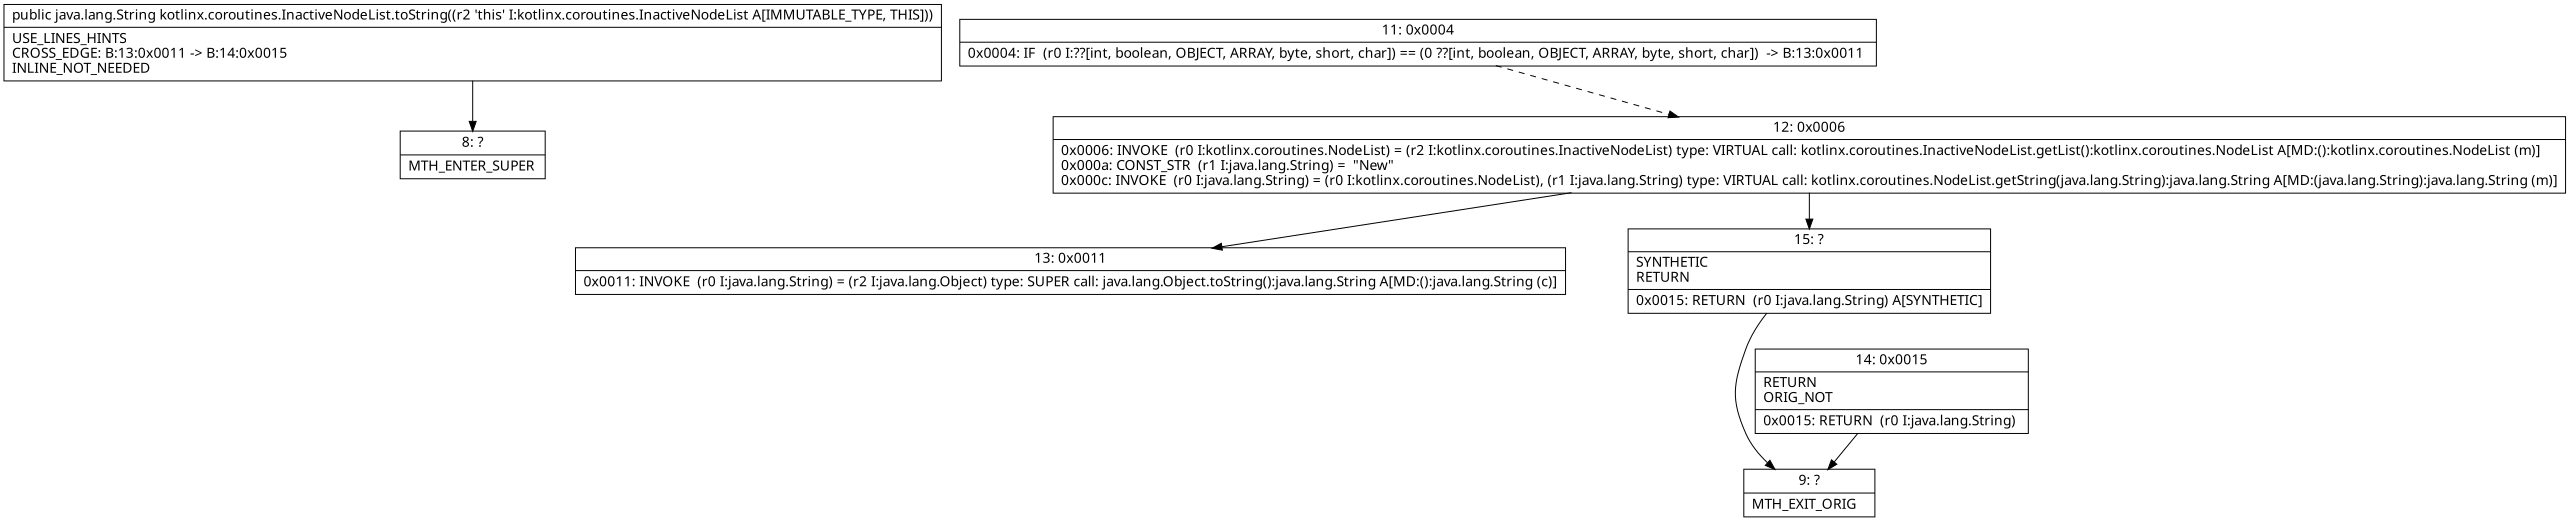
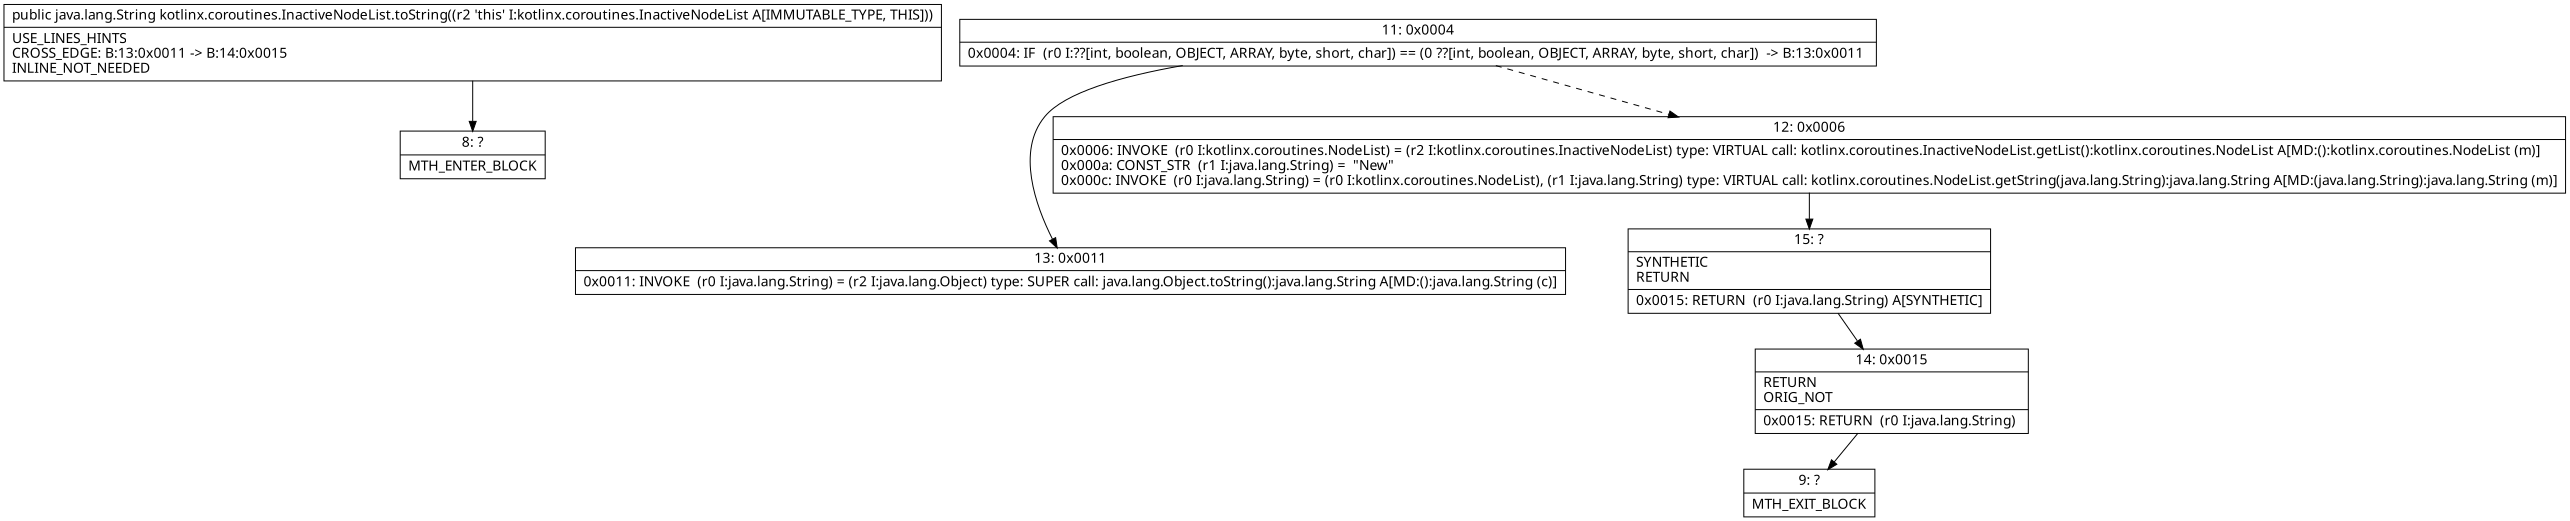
(472, 166) -> (473, 166)
(1397, 220) -> (1052, 110)
(1736, 389) -> (1848, 327)
(1804, 504) -> (1809, 504)
